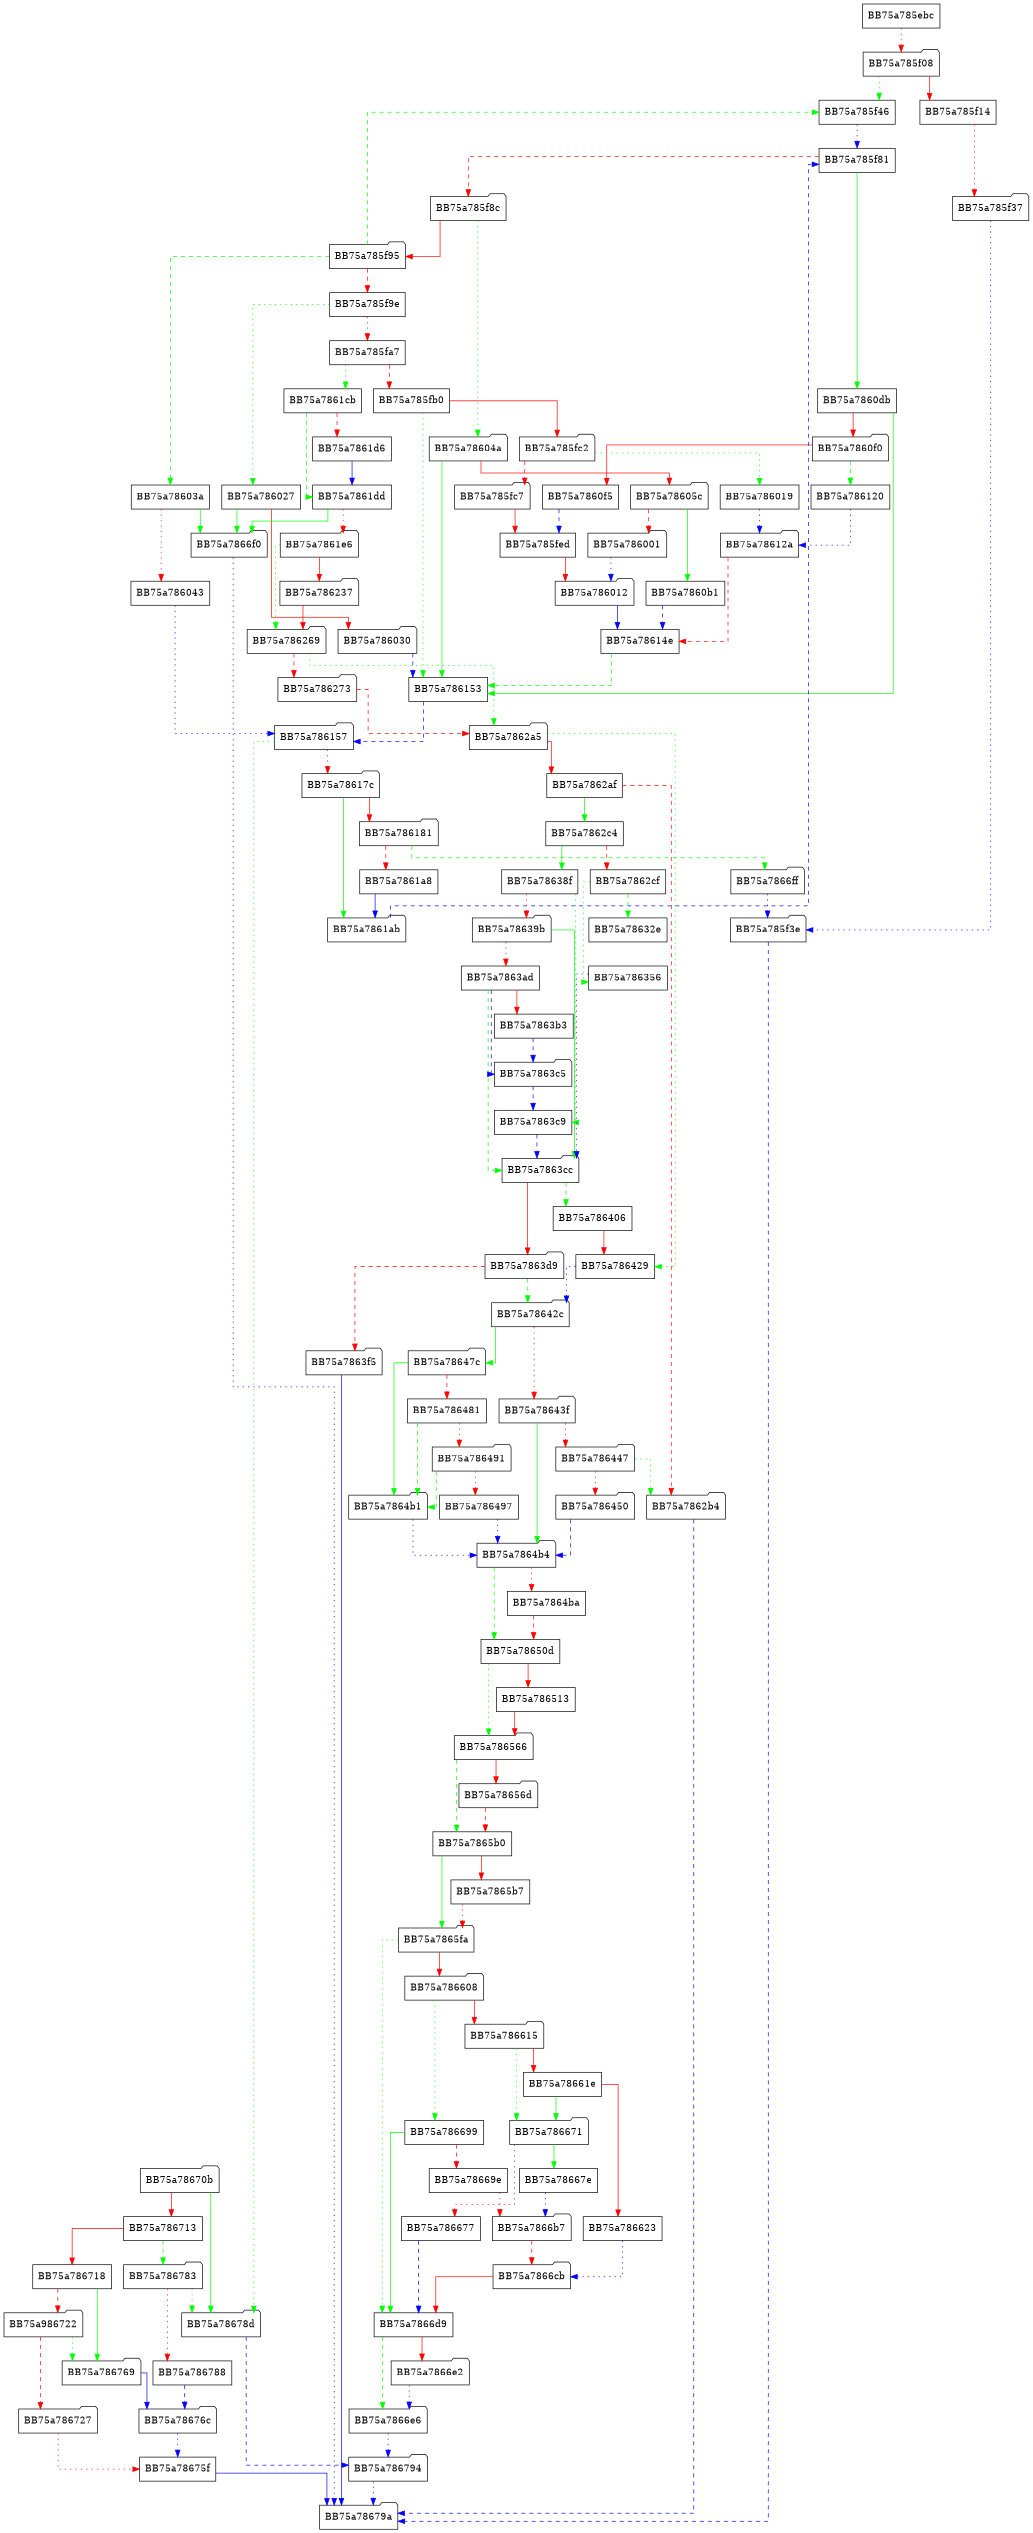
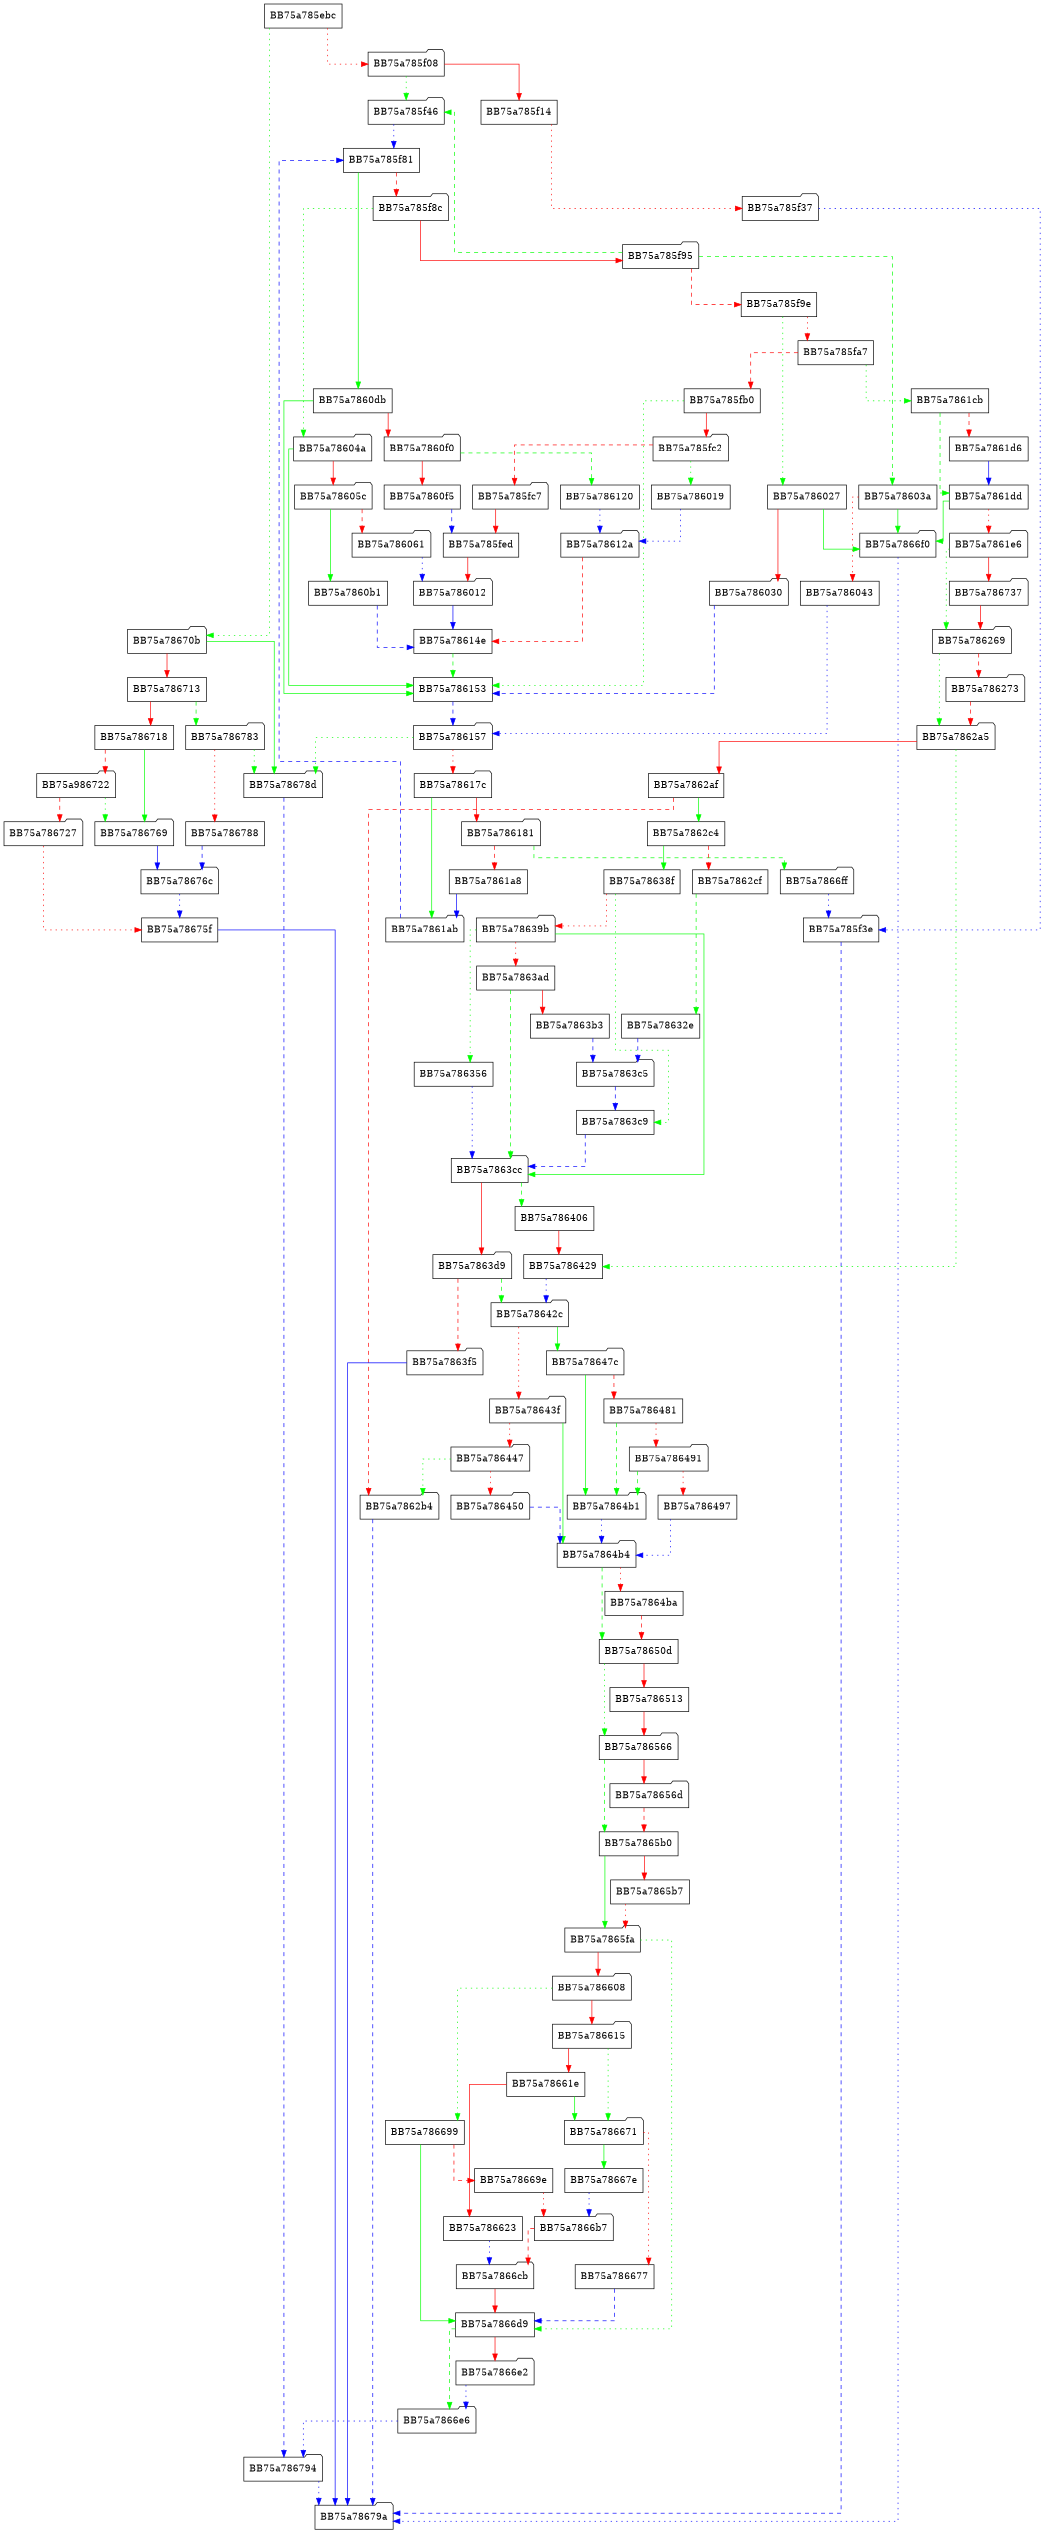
(857, 112) -> (406, 112)
none -> (269, 360)
(627, 545) -> (391, 545)
(319, 593) -> (989, 593)
(584, 929) -> (470, 990)
(491, 1032) -> (638, 1046)
